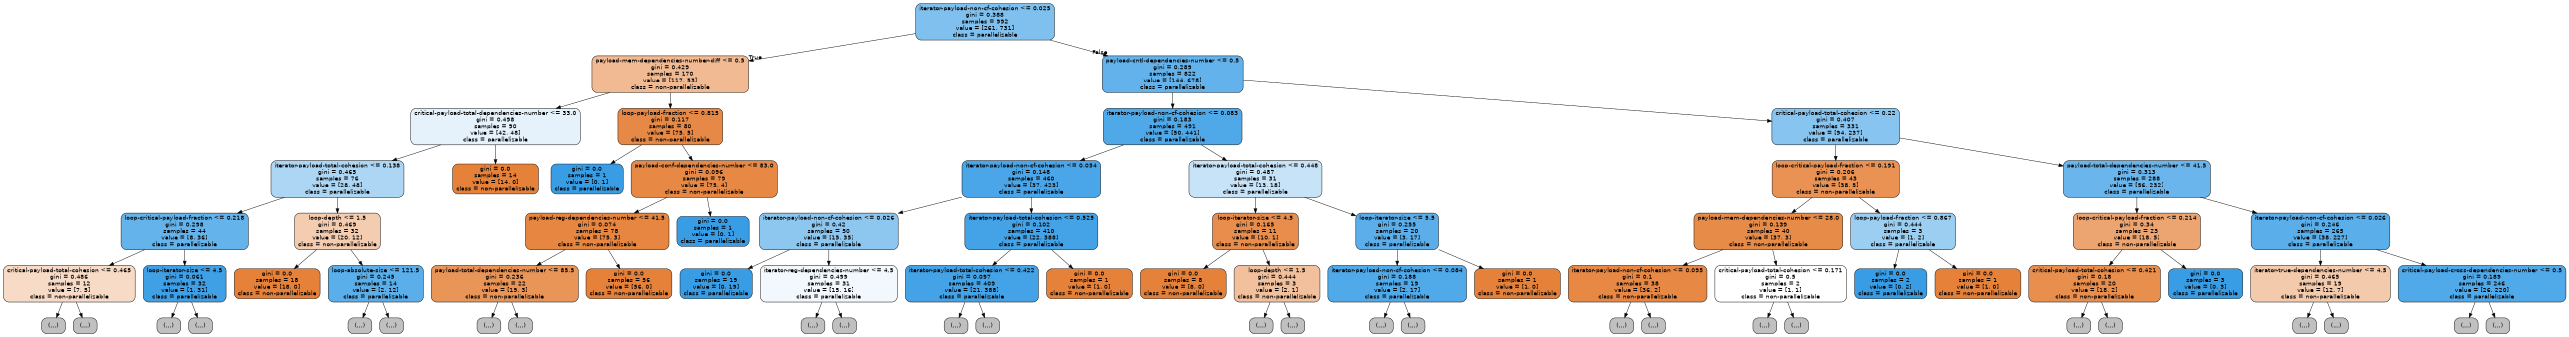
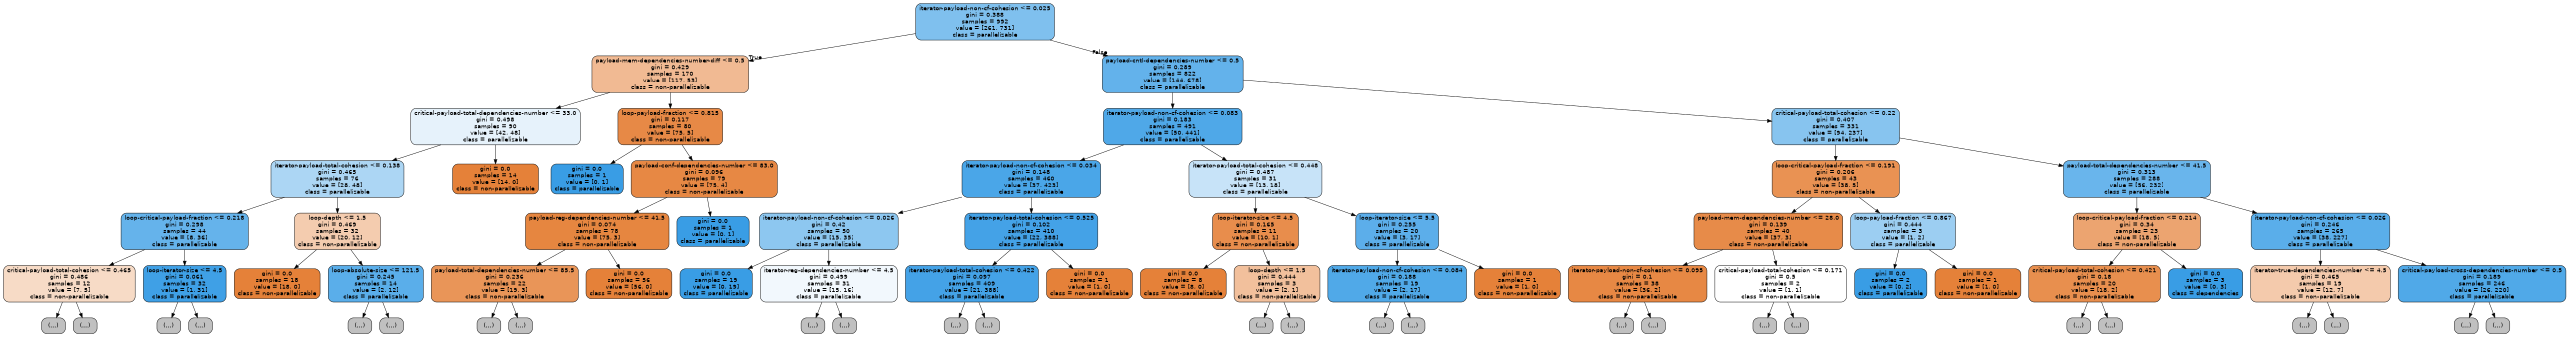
(2206, 284) -> (2206, 284)
